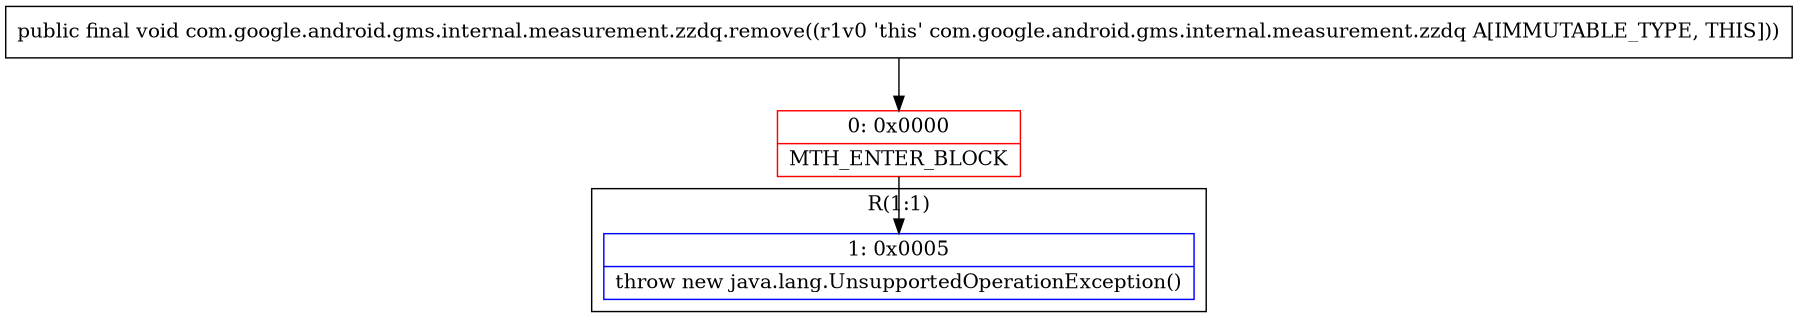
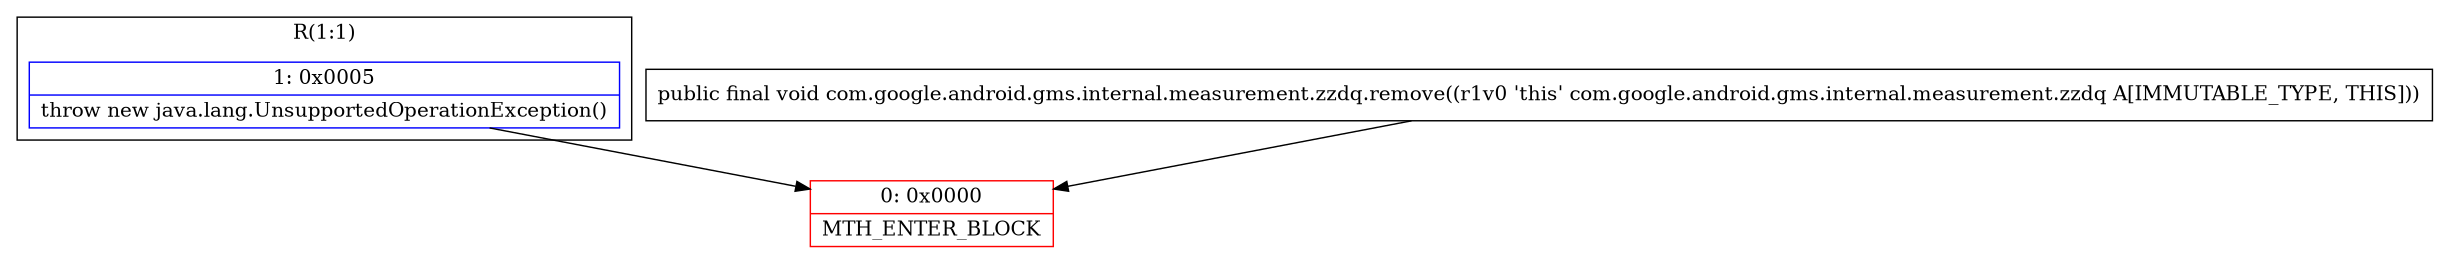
(899, 198) -> (643, 157)
